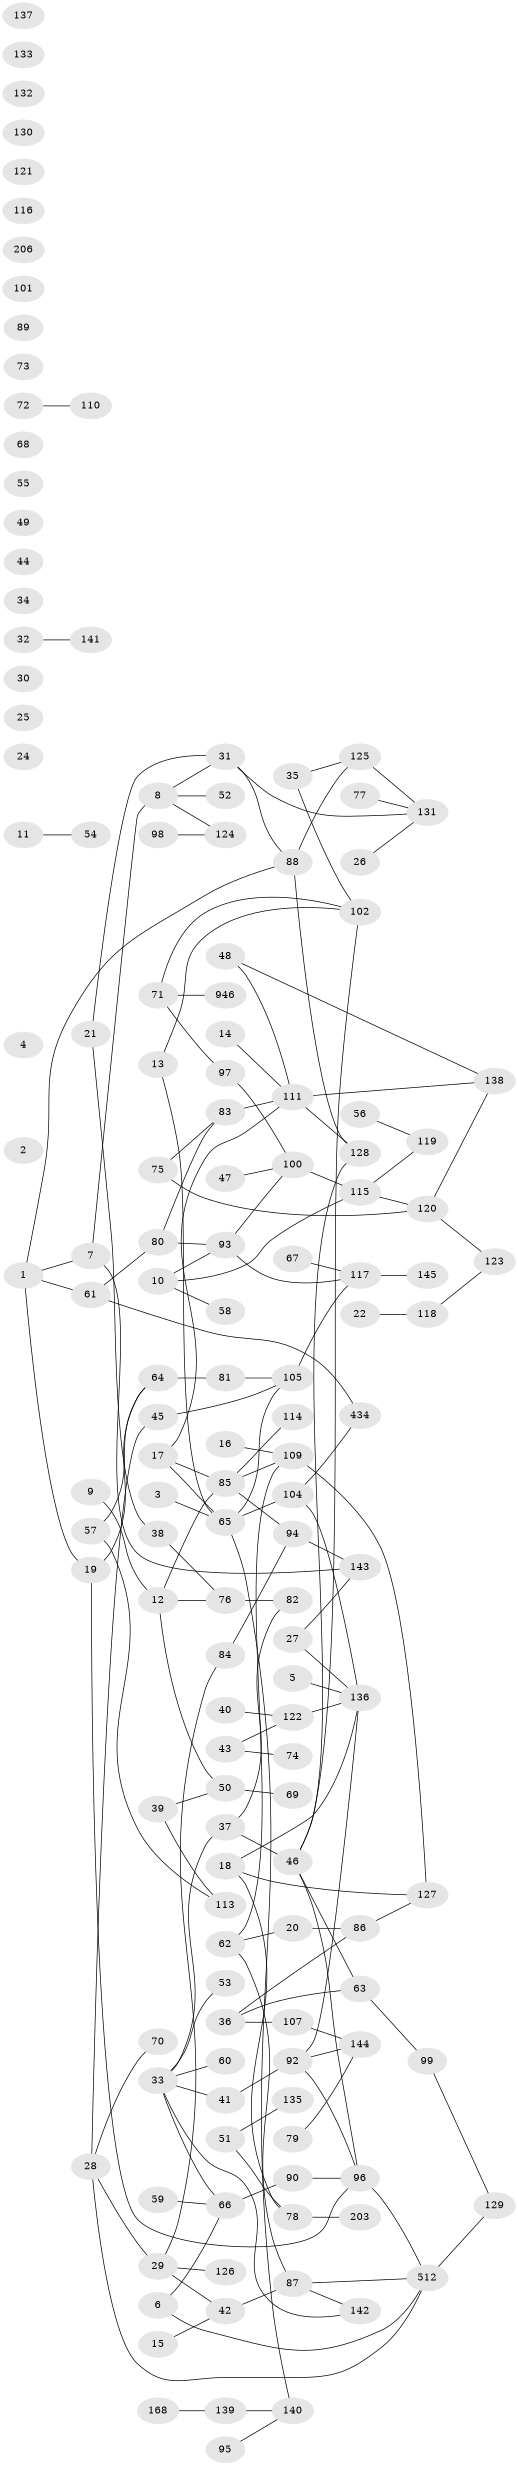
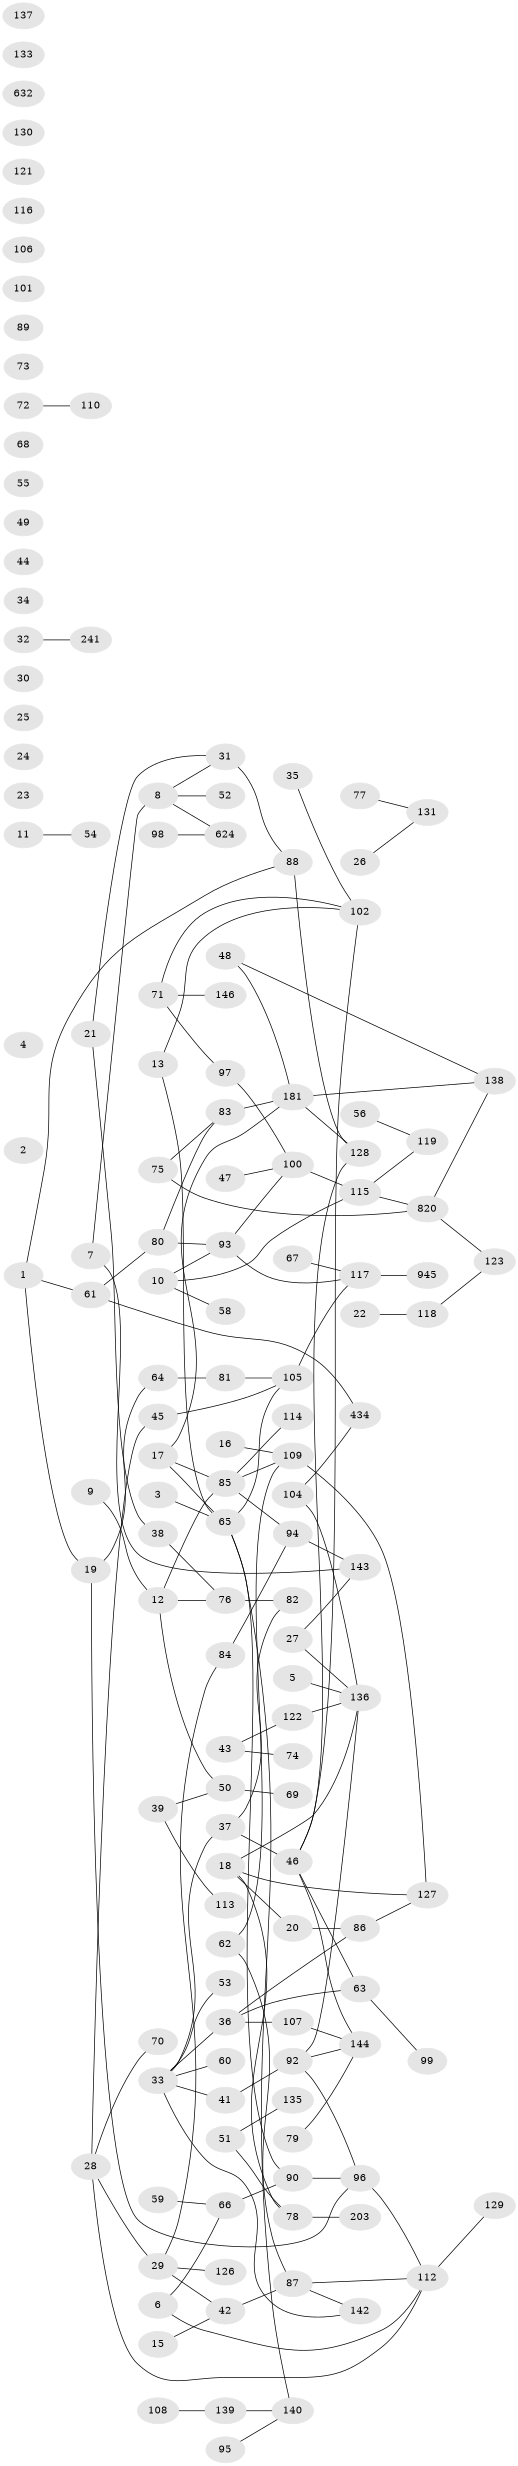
(24, 94) -> (24, 94)
(24, 250) -> (24, 250)
(91, 640) -> (91, 640)
(360, 757) -> none
none -> (24, 796)
(324, 815) -> none
(225, 835) -> (225, 835)
(225, 995) -> (225, 995)
(225, 1034) -> none
(293, 1097) -> (293, 1097)
(427, 1209) -> (427, 1209)
(57, 1266) -> none
(427, 1275) -> (427, 1275)
(254, 1511) -> (249, 1869)
(91, 1531) -> none
(225, 1710) -> none
(258, 1937) -> (259, 1897)
(333, 2018) -> (325, 1958)
(461, 2133) -> none
(185, 2146) -> (190, 2053)
(427, 2278) -> (427, 2278)
(158, 2411) -> (158, 2411)
